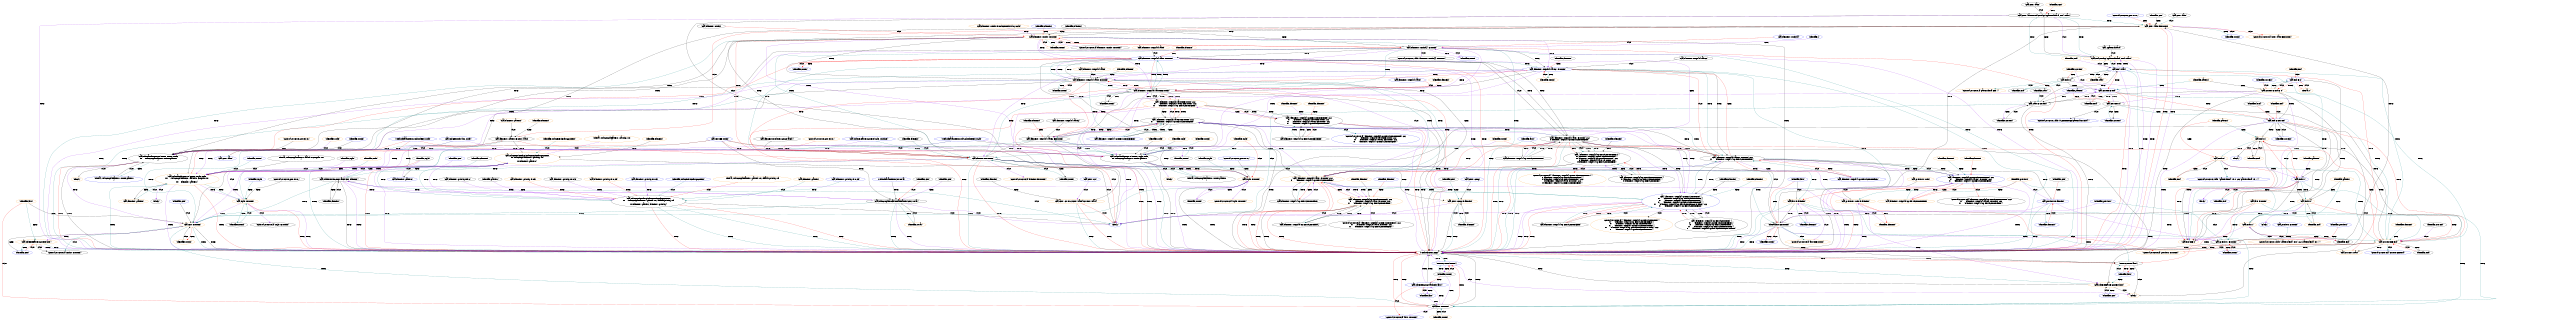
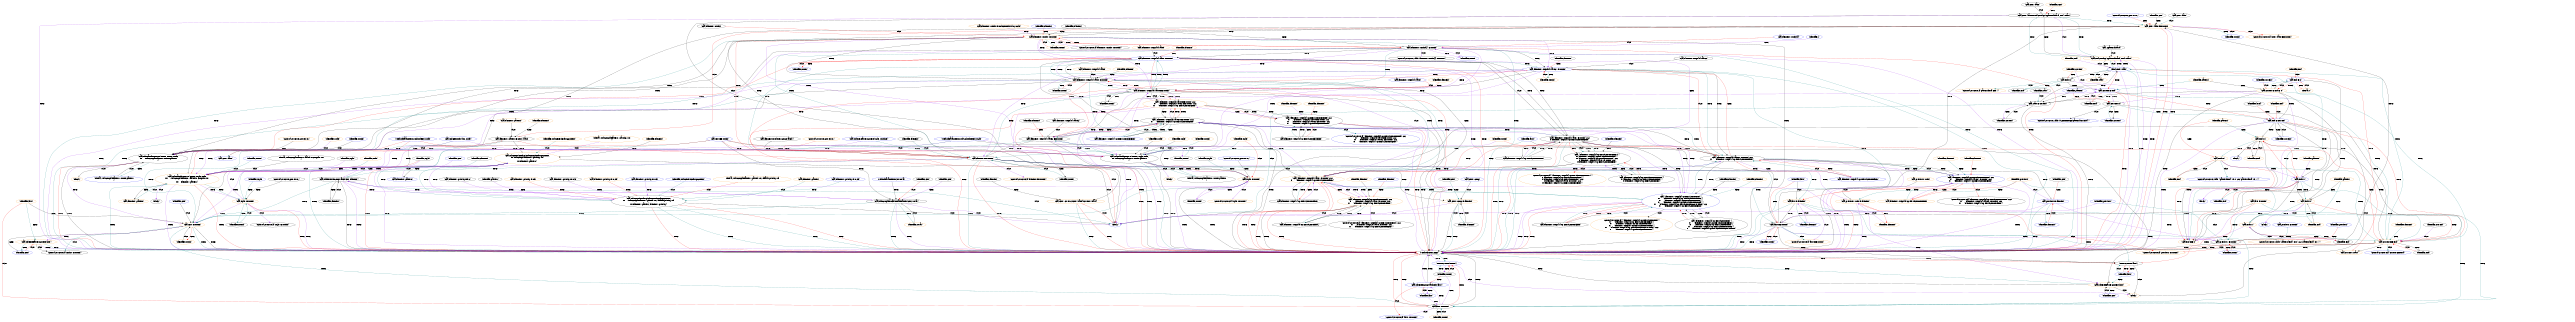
(2119, 69) -> (2119, 69)
(1090, 179) -> none
(1779, 225) -> (1779, 225)
